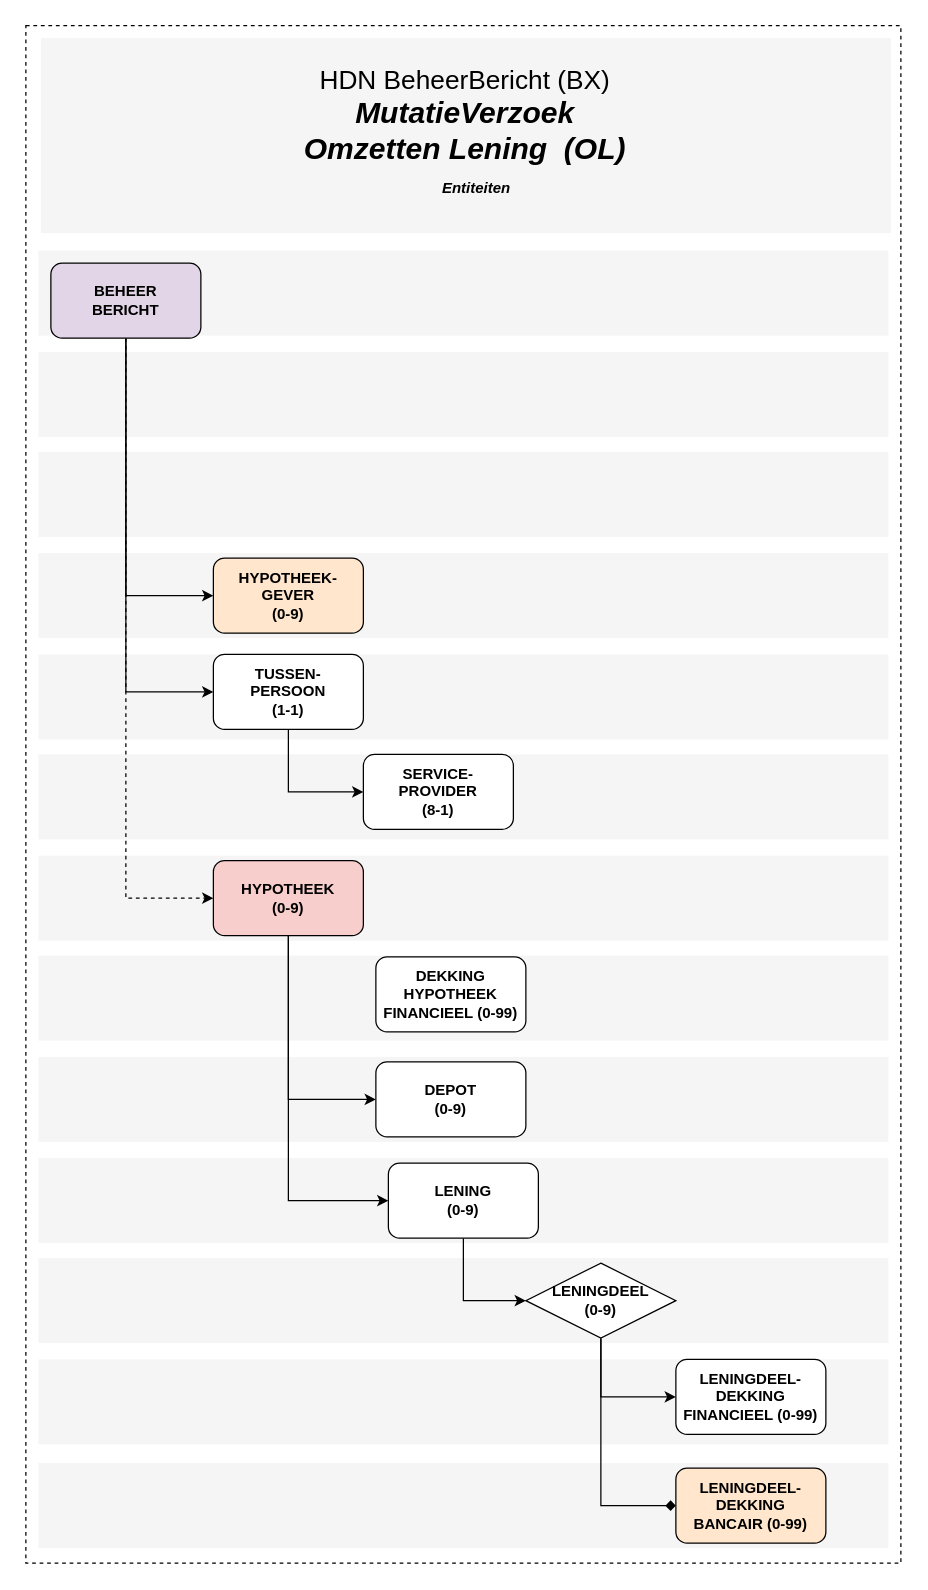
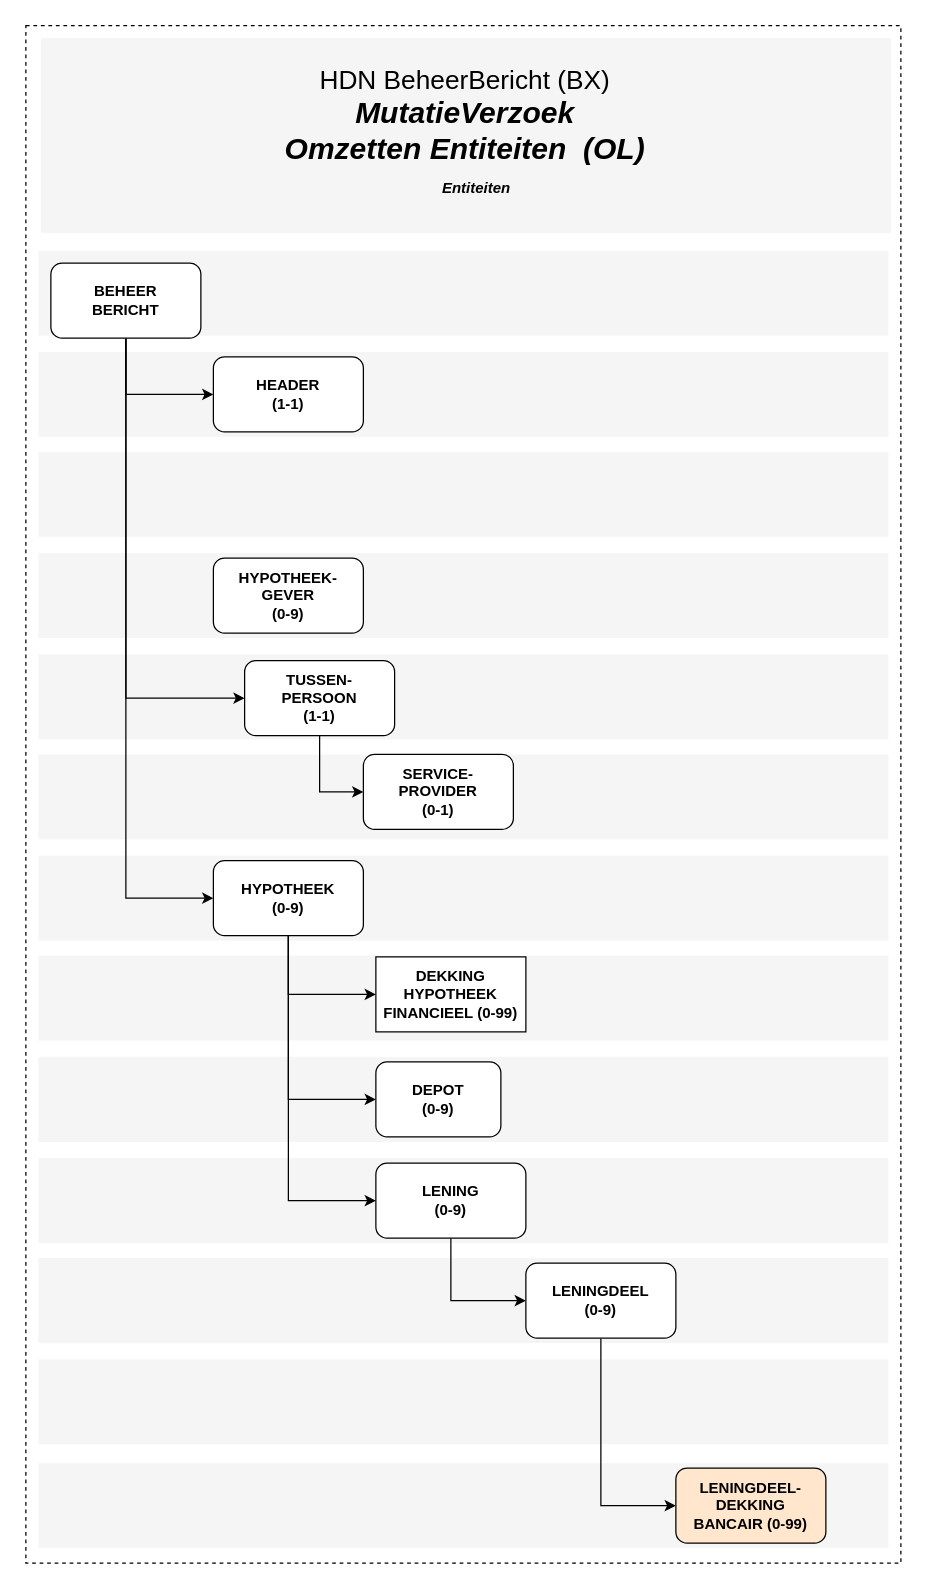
(465, 116) -> (465, 116)
(126, 301) -> (126, 301)
none -> (166, 394)
none -> (288, 394)
(166, 596) -> none
(288, 596) -> (288, 596)
(288, 692) -> (319, 698)
(438, 792) -> (438, 792)
(126, 838) -> (126, 838)
(288, 898) -> (288, 898)
none -> (329, 994)
(451, 994) -> (451, 994)
(451, 1099) -> (438, 1099)
(463, 1201) -> (451, 1201)
(601, 1301) -> (601, 1301)
(635, 1397) -> none
(751, 1397) -> none
(665, 1506) -> (666, 1506)
